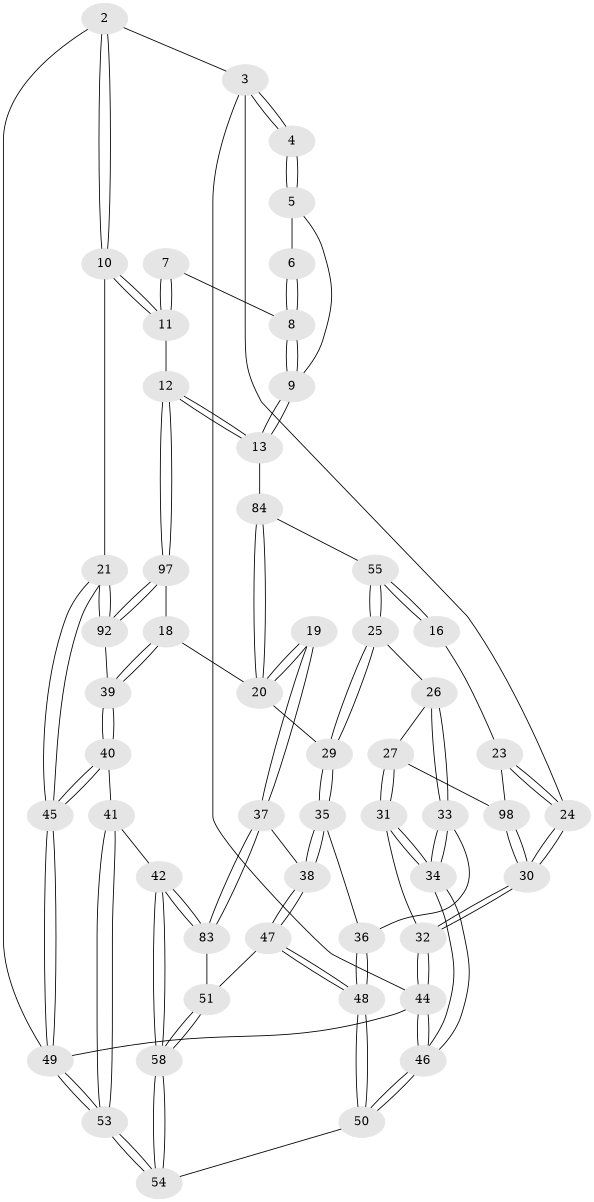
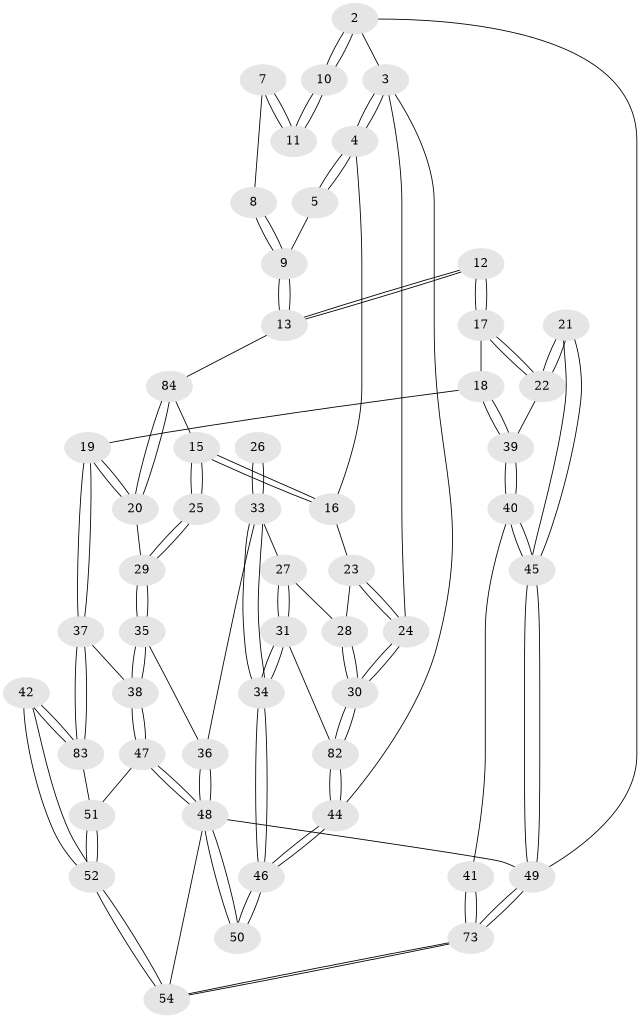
(292, 264) -> none
none -> (362, 327)
(166, 356) -> none
(105, 417) -> none
(166, 570) -> (481, 325)
(375, 570) -> (197, 448)
(105, 632) -> (542, 387)
(207, 659) -> (284, 414)
(405, 662) -> none
(412, 724) -> (271, 540)
(507, 816) -> (345, 632)
(135, 846) -> none
(423, 938) -> (335, 754)
(240, 1036) -> (372, 841)
(159, 1061) -> (92, 877)
(105, 1122) -> (471, 938)
(261, 1153) -> (186, 908)
